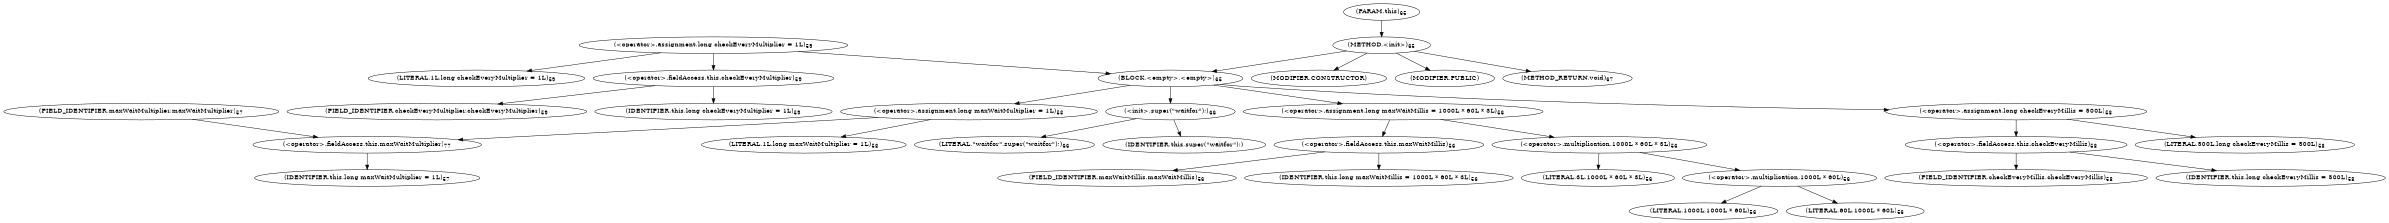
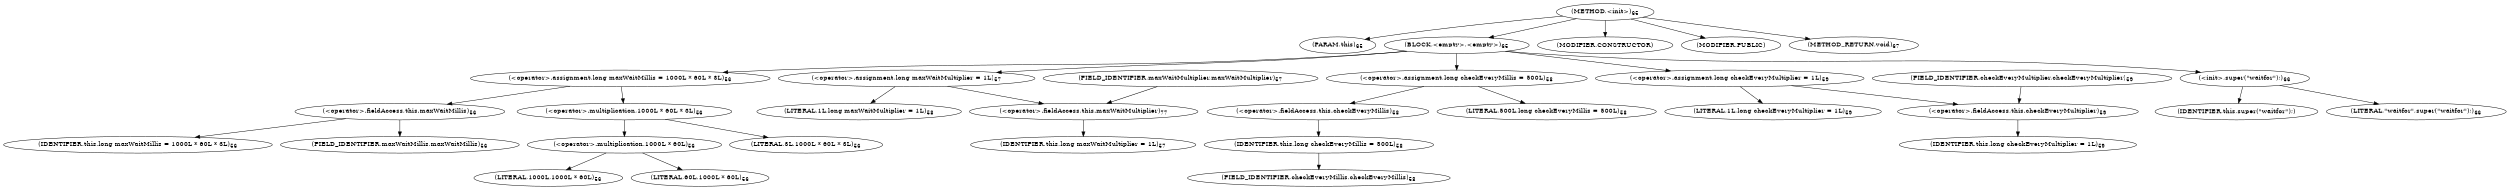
(1382, 26) -> (1466, 26)
(952, 63) -> (1586, 61)
(579, 95) -> (2020, 93)
(1060, 111) -> (998, 78)
(2016, 159) -> (1319, 159)
